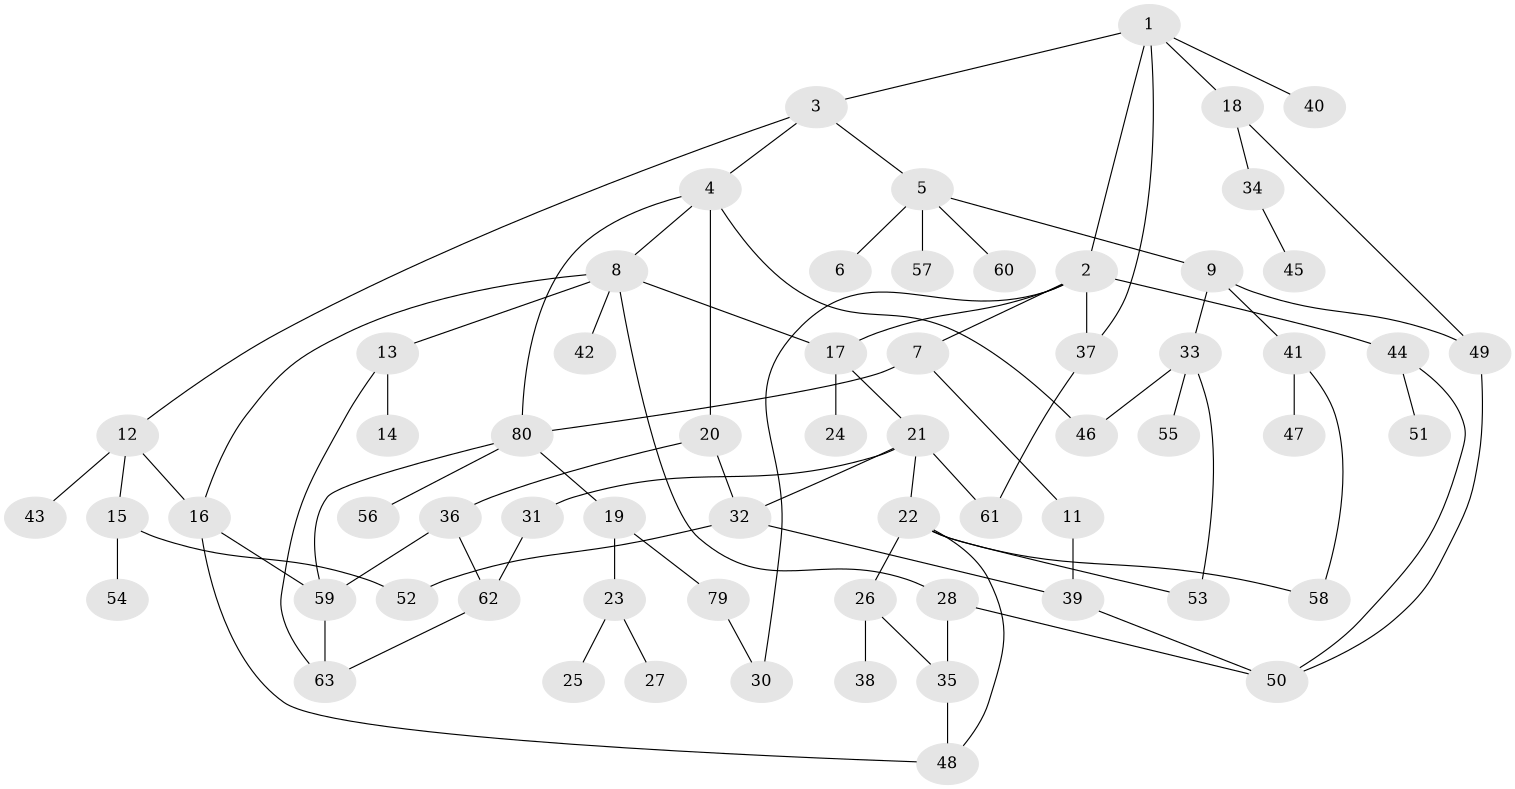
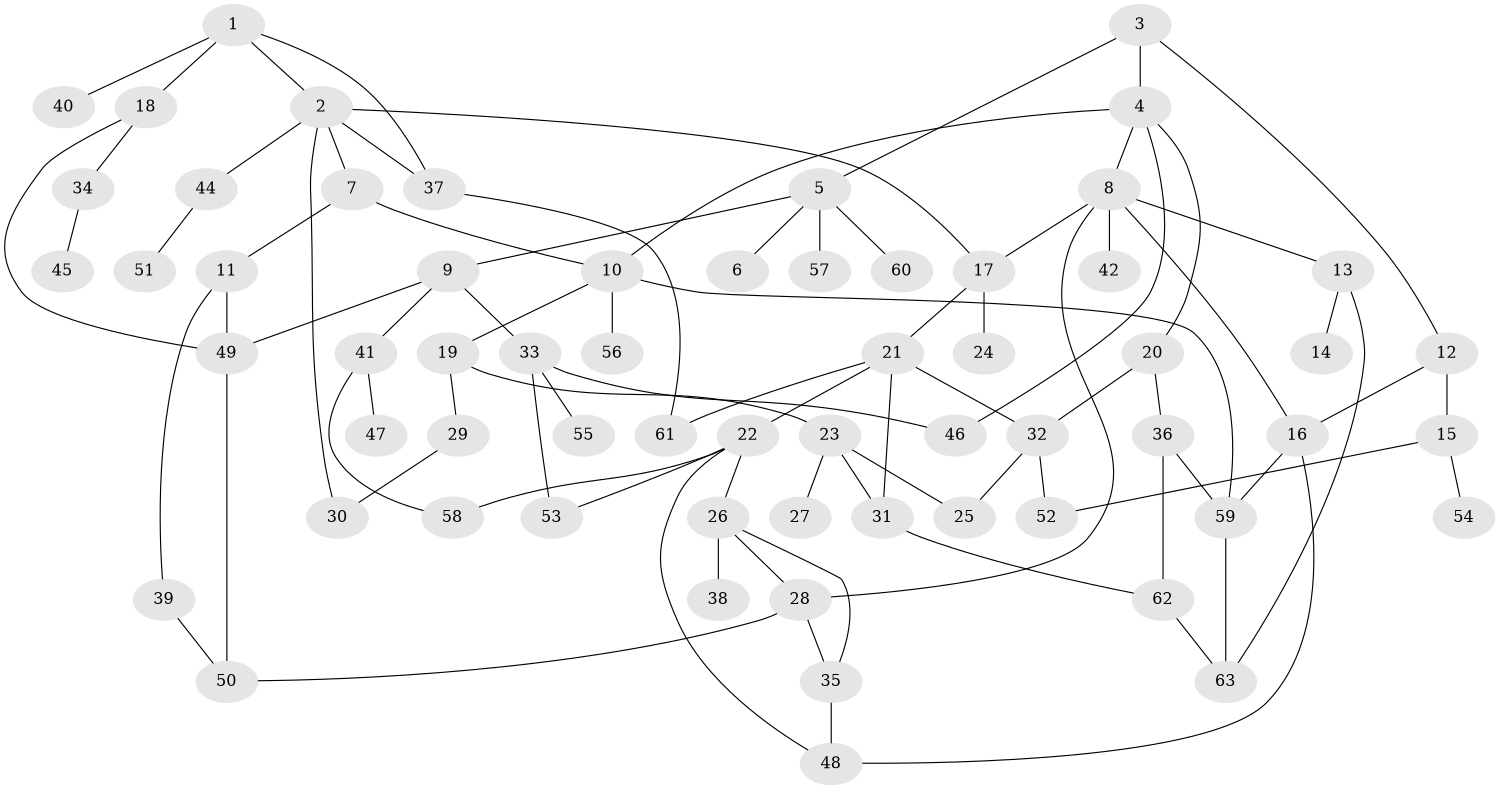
(983, 66) -> none
none -> (227, 313)
(522, 436) -> (612, 271)
none -> (856, 477)
(35, 518) -> none
(1430, 534) -> none
none -> (759, 559)
(906, 559) -> (1001, 477)
(718, 600) -> (458, 436)
